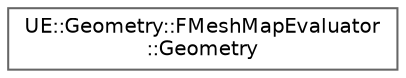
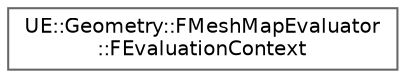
(203, 39) -> (203, 39)
